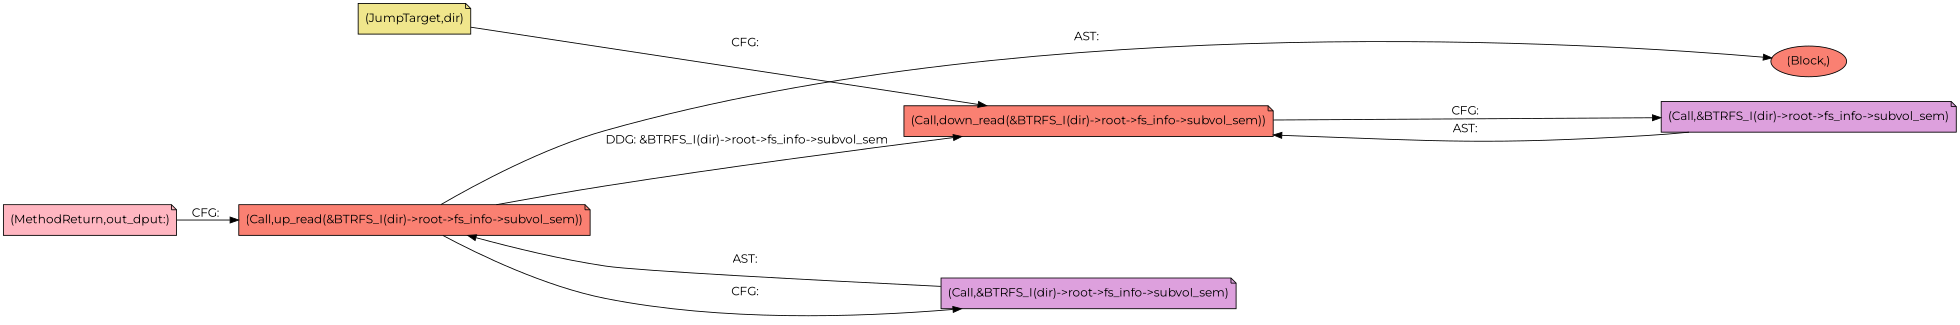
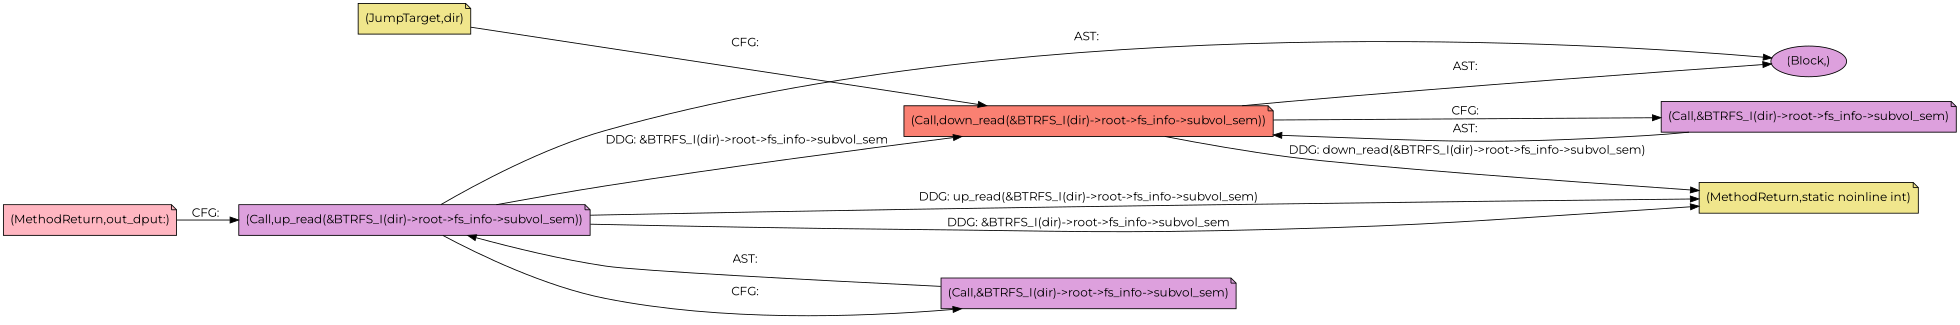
(1809, 61) -> (1809, 61)
none -> (1502, 84)
none -> (1809, 198)
(414, 220) -> (414, 220)
